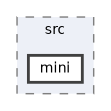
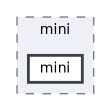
(55, 31) -> (55, 31)
